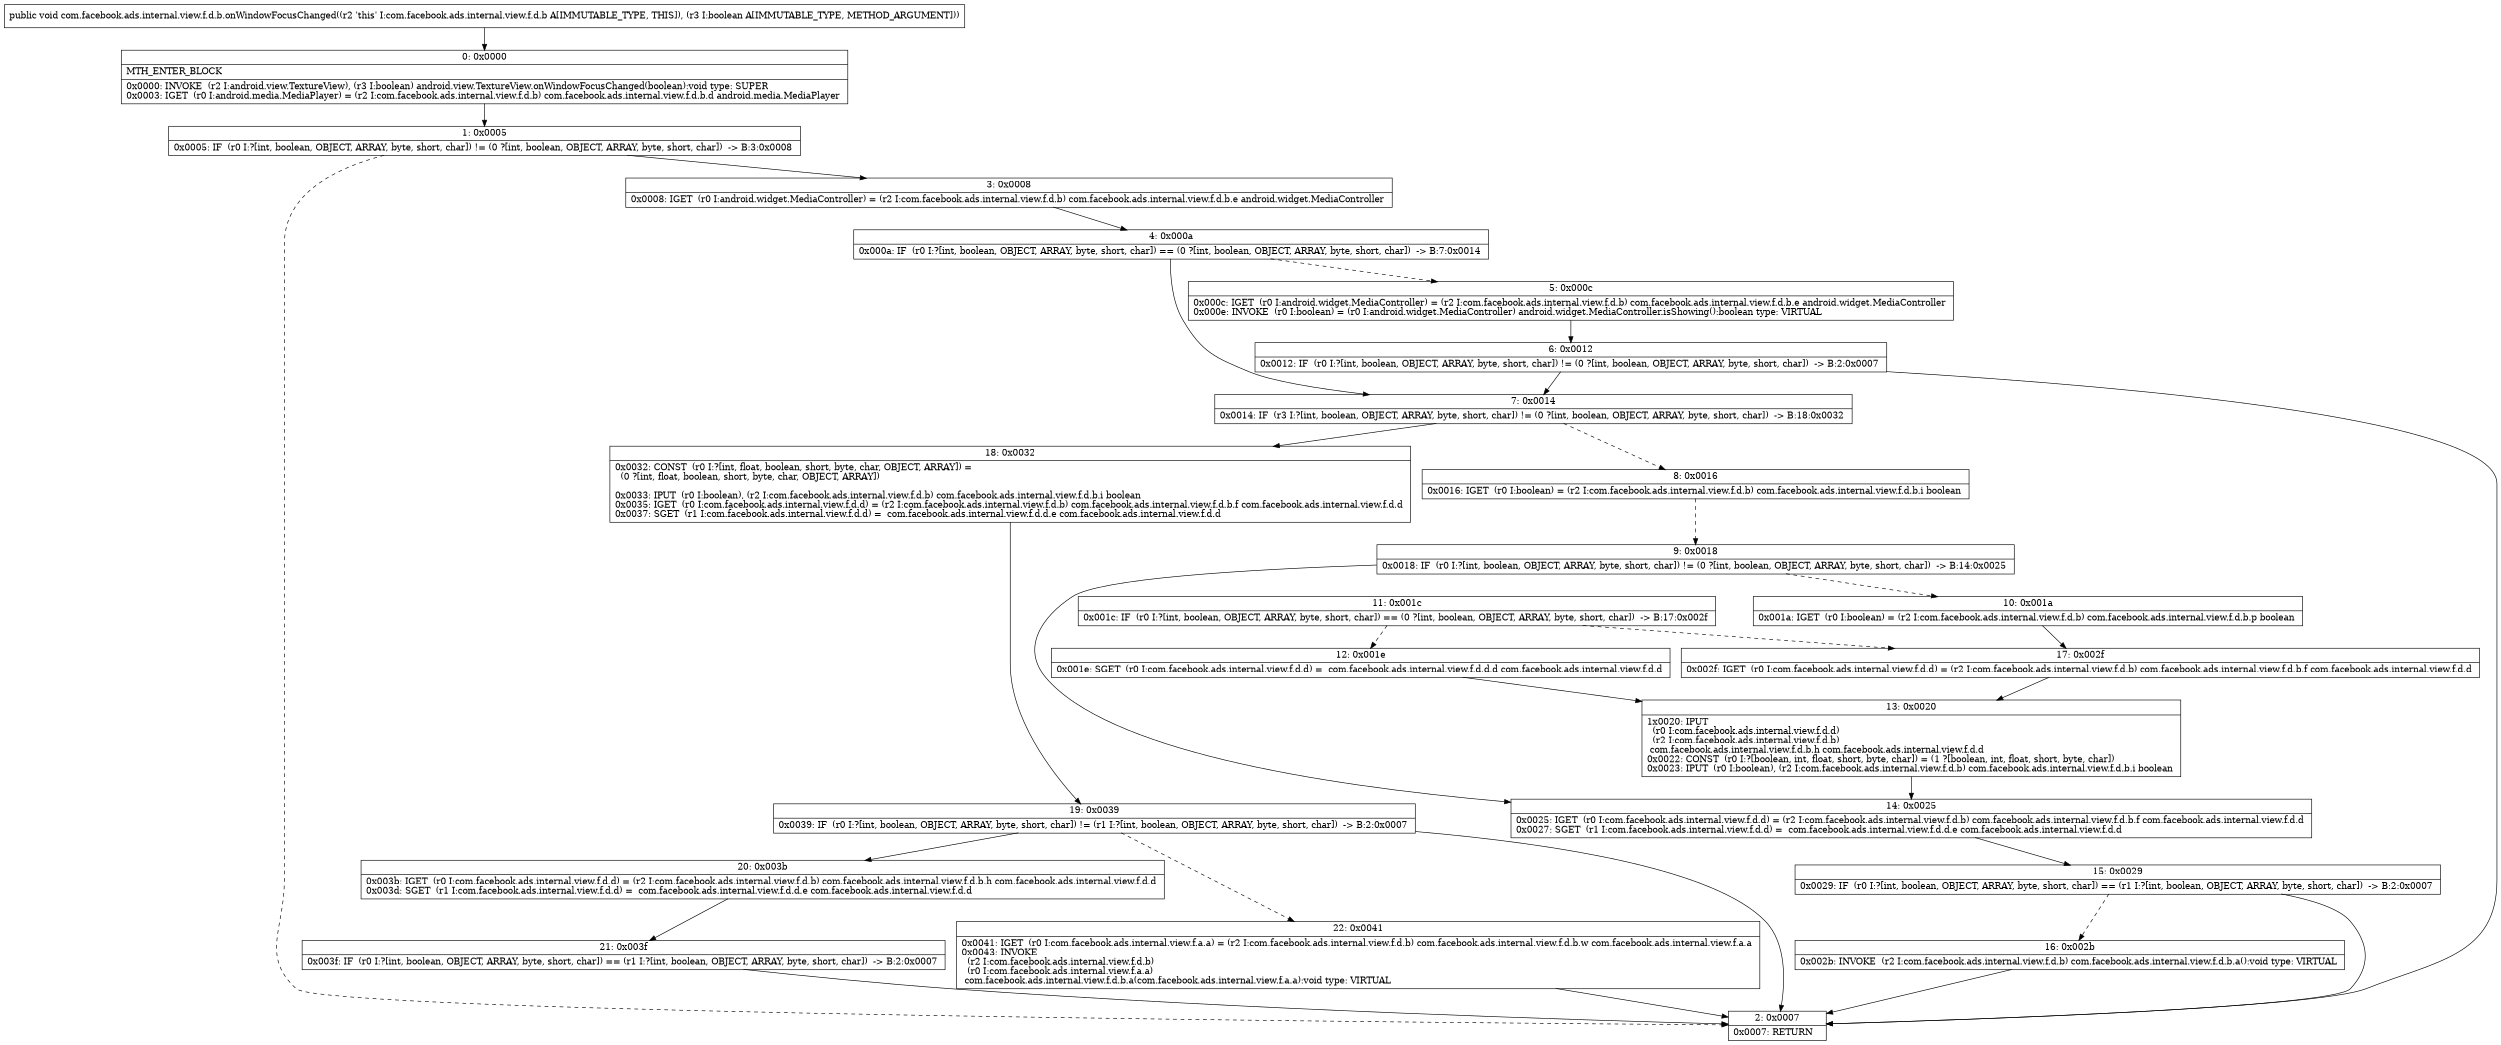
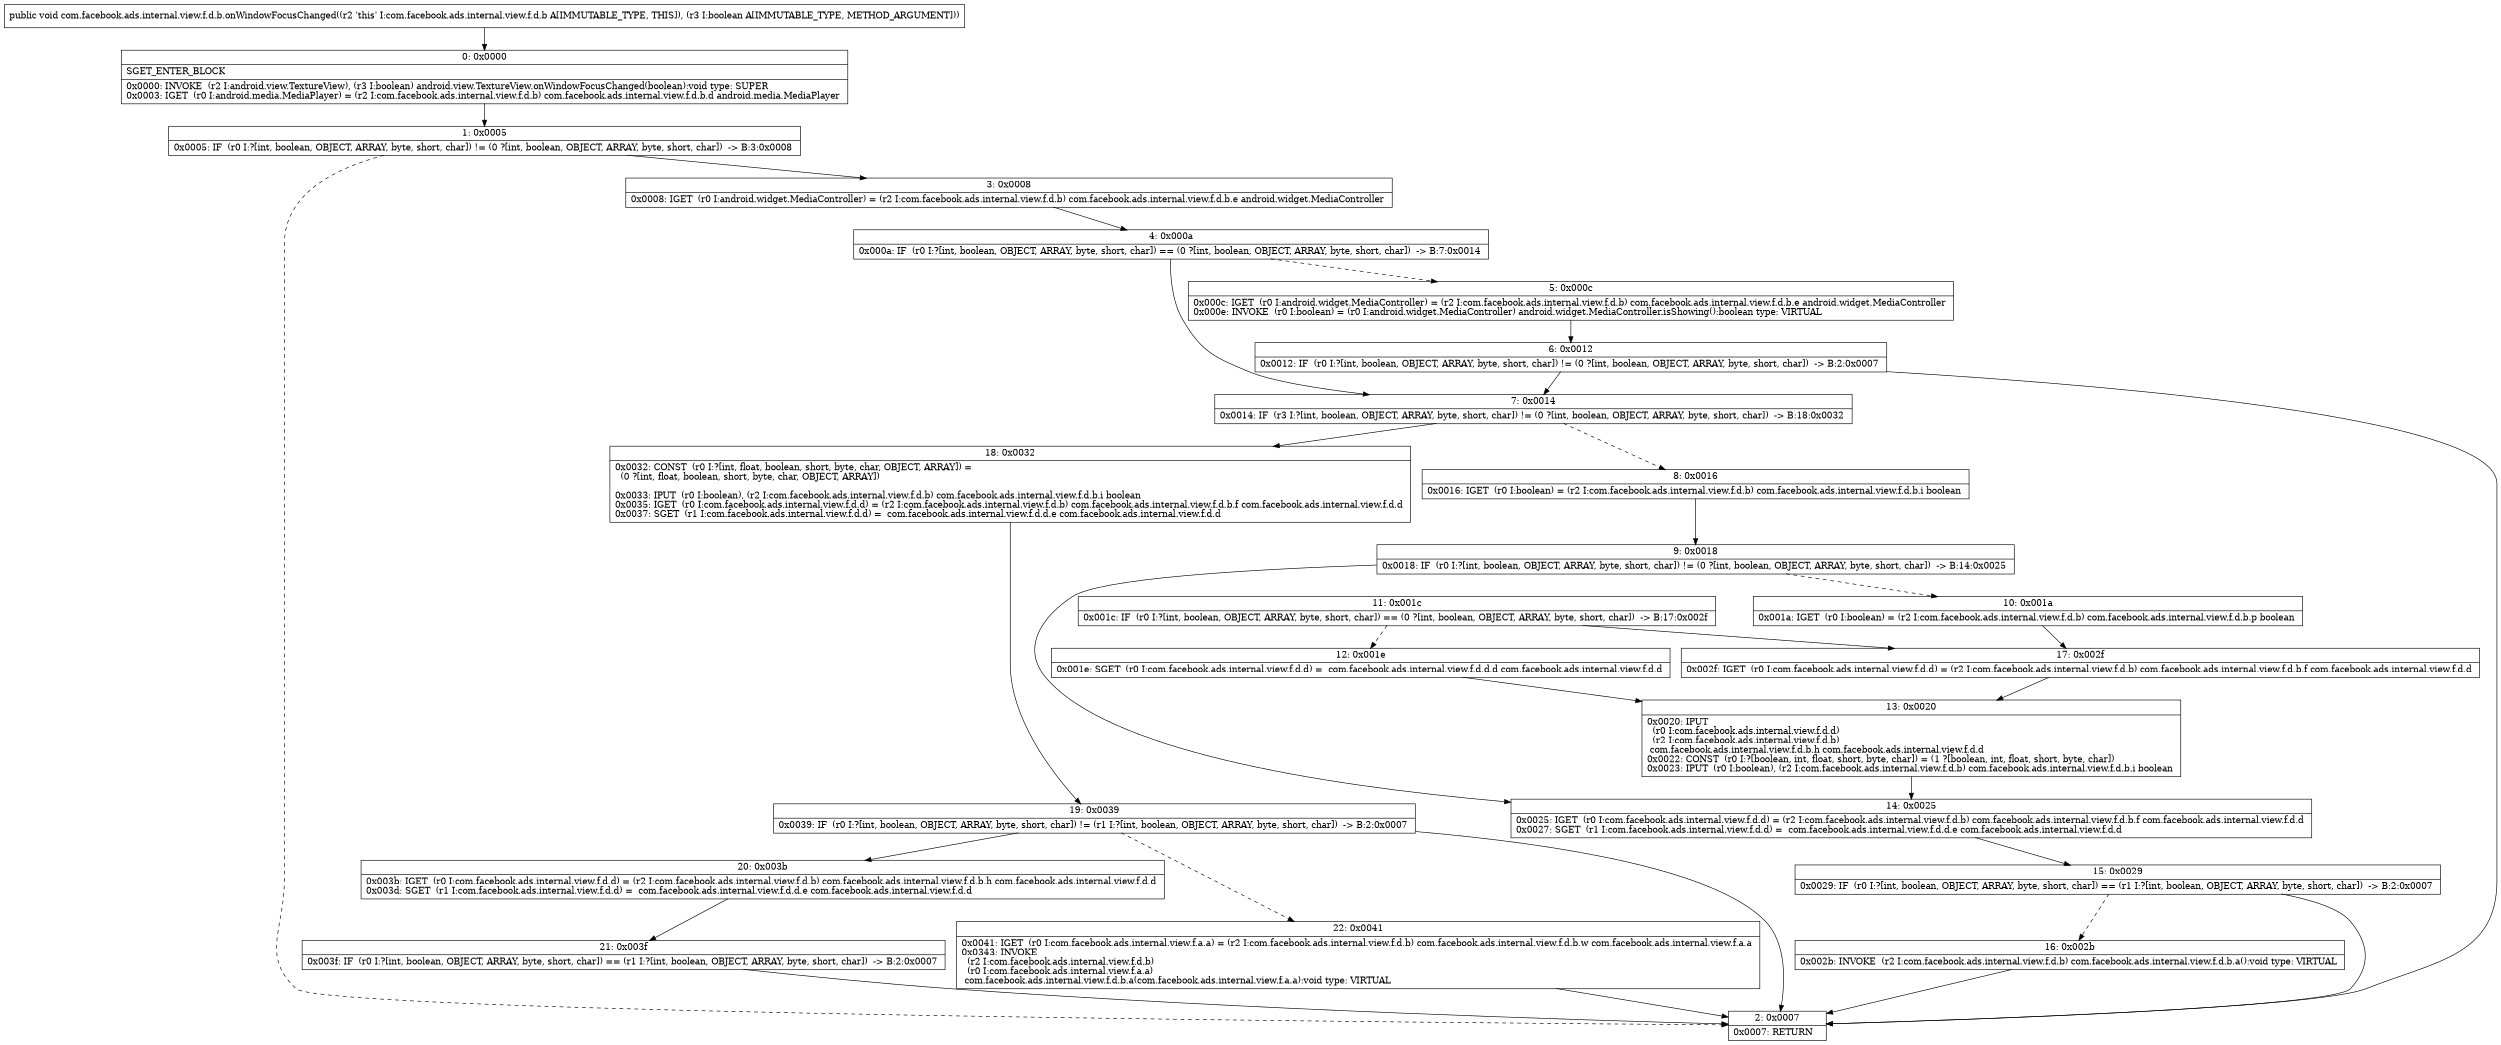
(174, 72) -> (176, 72)
(1696, 519) -> (1696, 519)
(1736, 637) -> (1736, 637)
(1680, 722) -> (1680, 722)
(1002, 953) -> (1002, 953)
